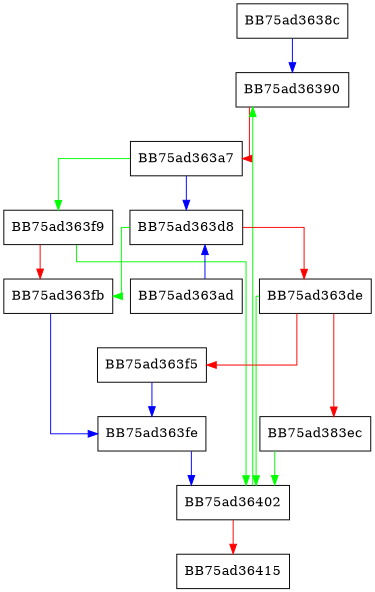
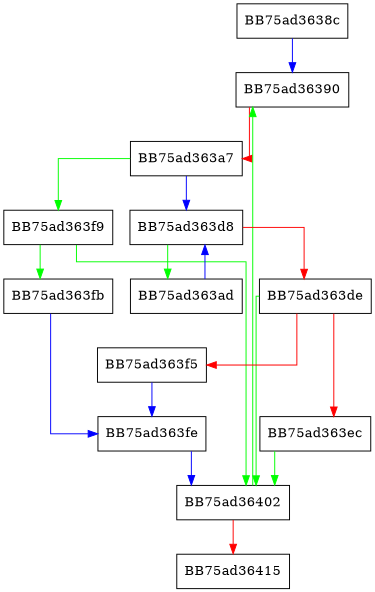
(121, 256) -> (168, 256)
(40, 257) -> (40, 257)
(315, 434) -> (315, 434)
